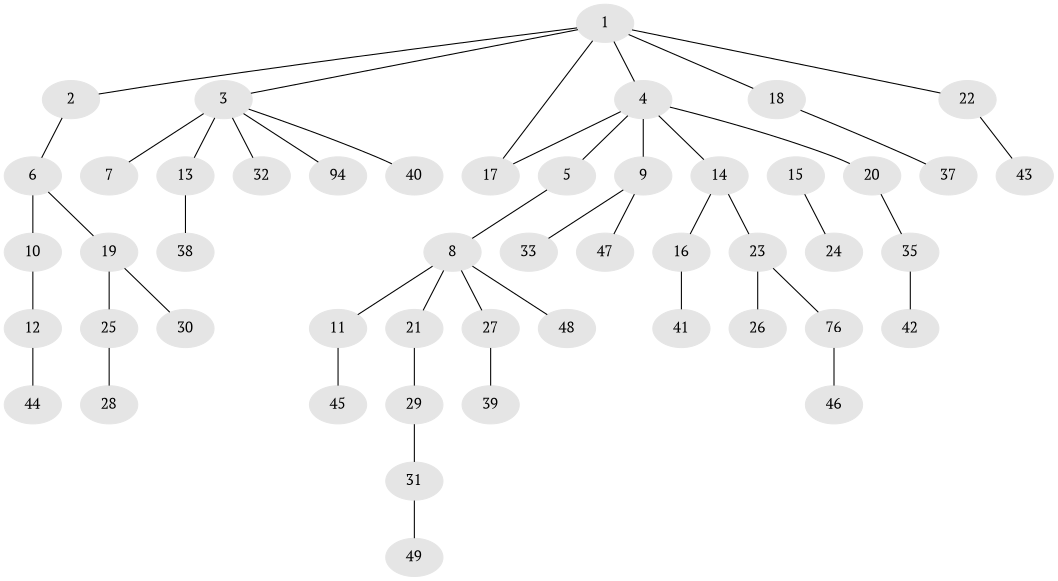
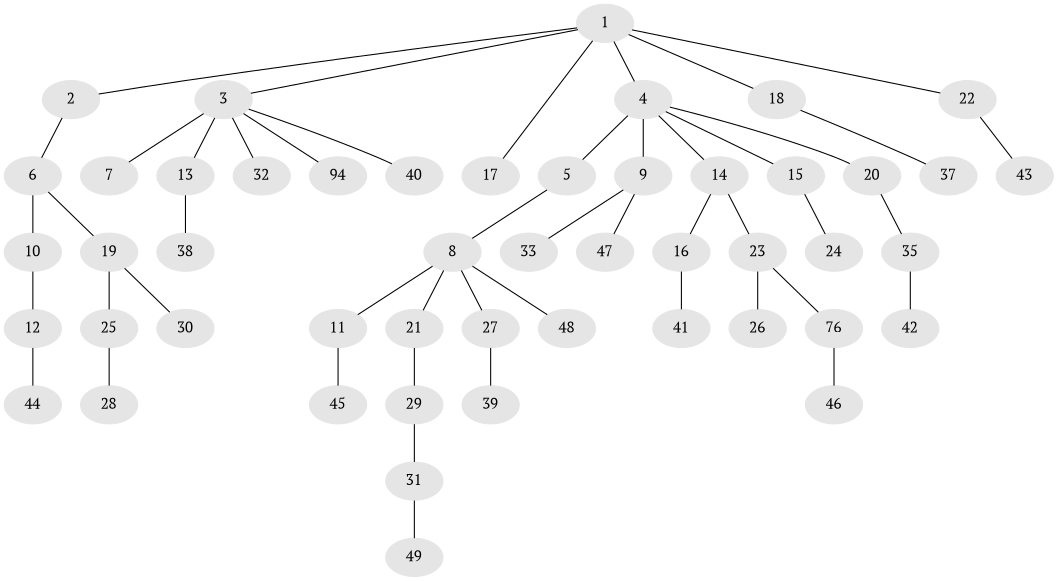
(567, 138) -> (720, 138)
